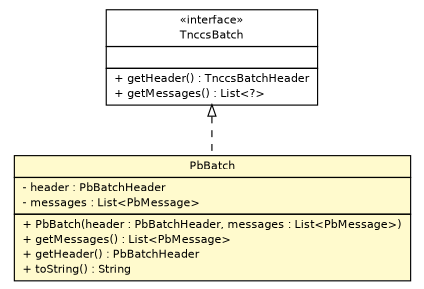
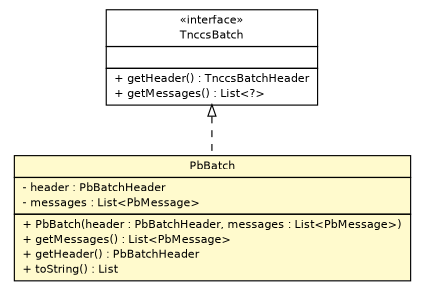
(77, 269) -> (71, 269)
